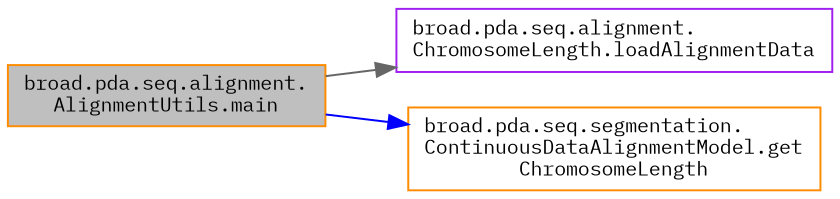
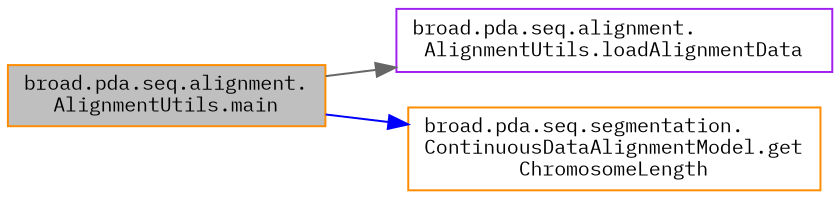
(614, 40) -> (614, 40)
